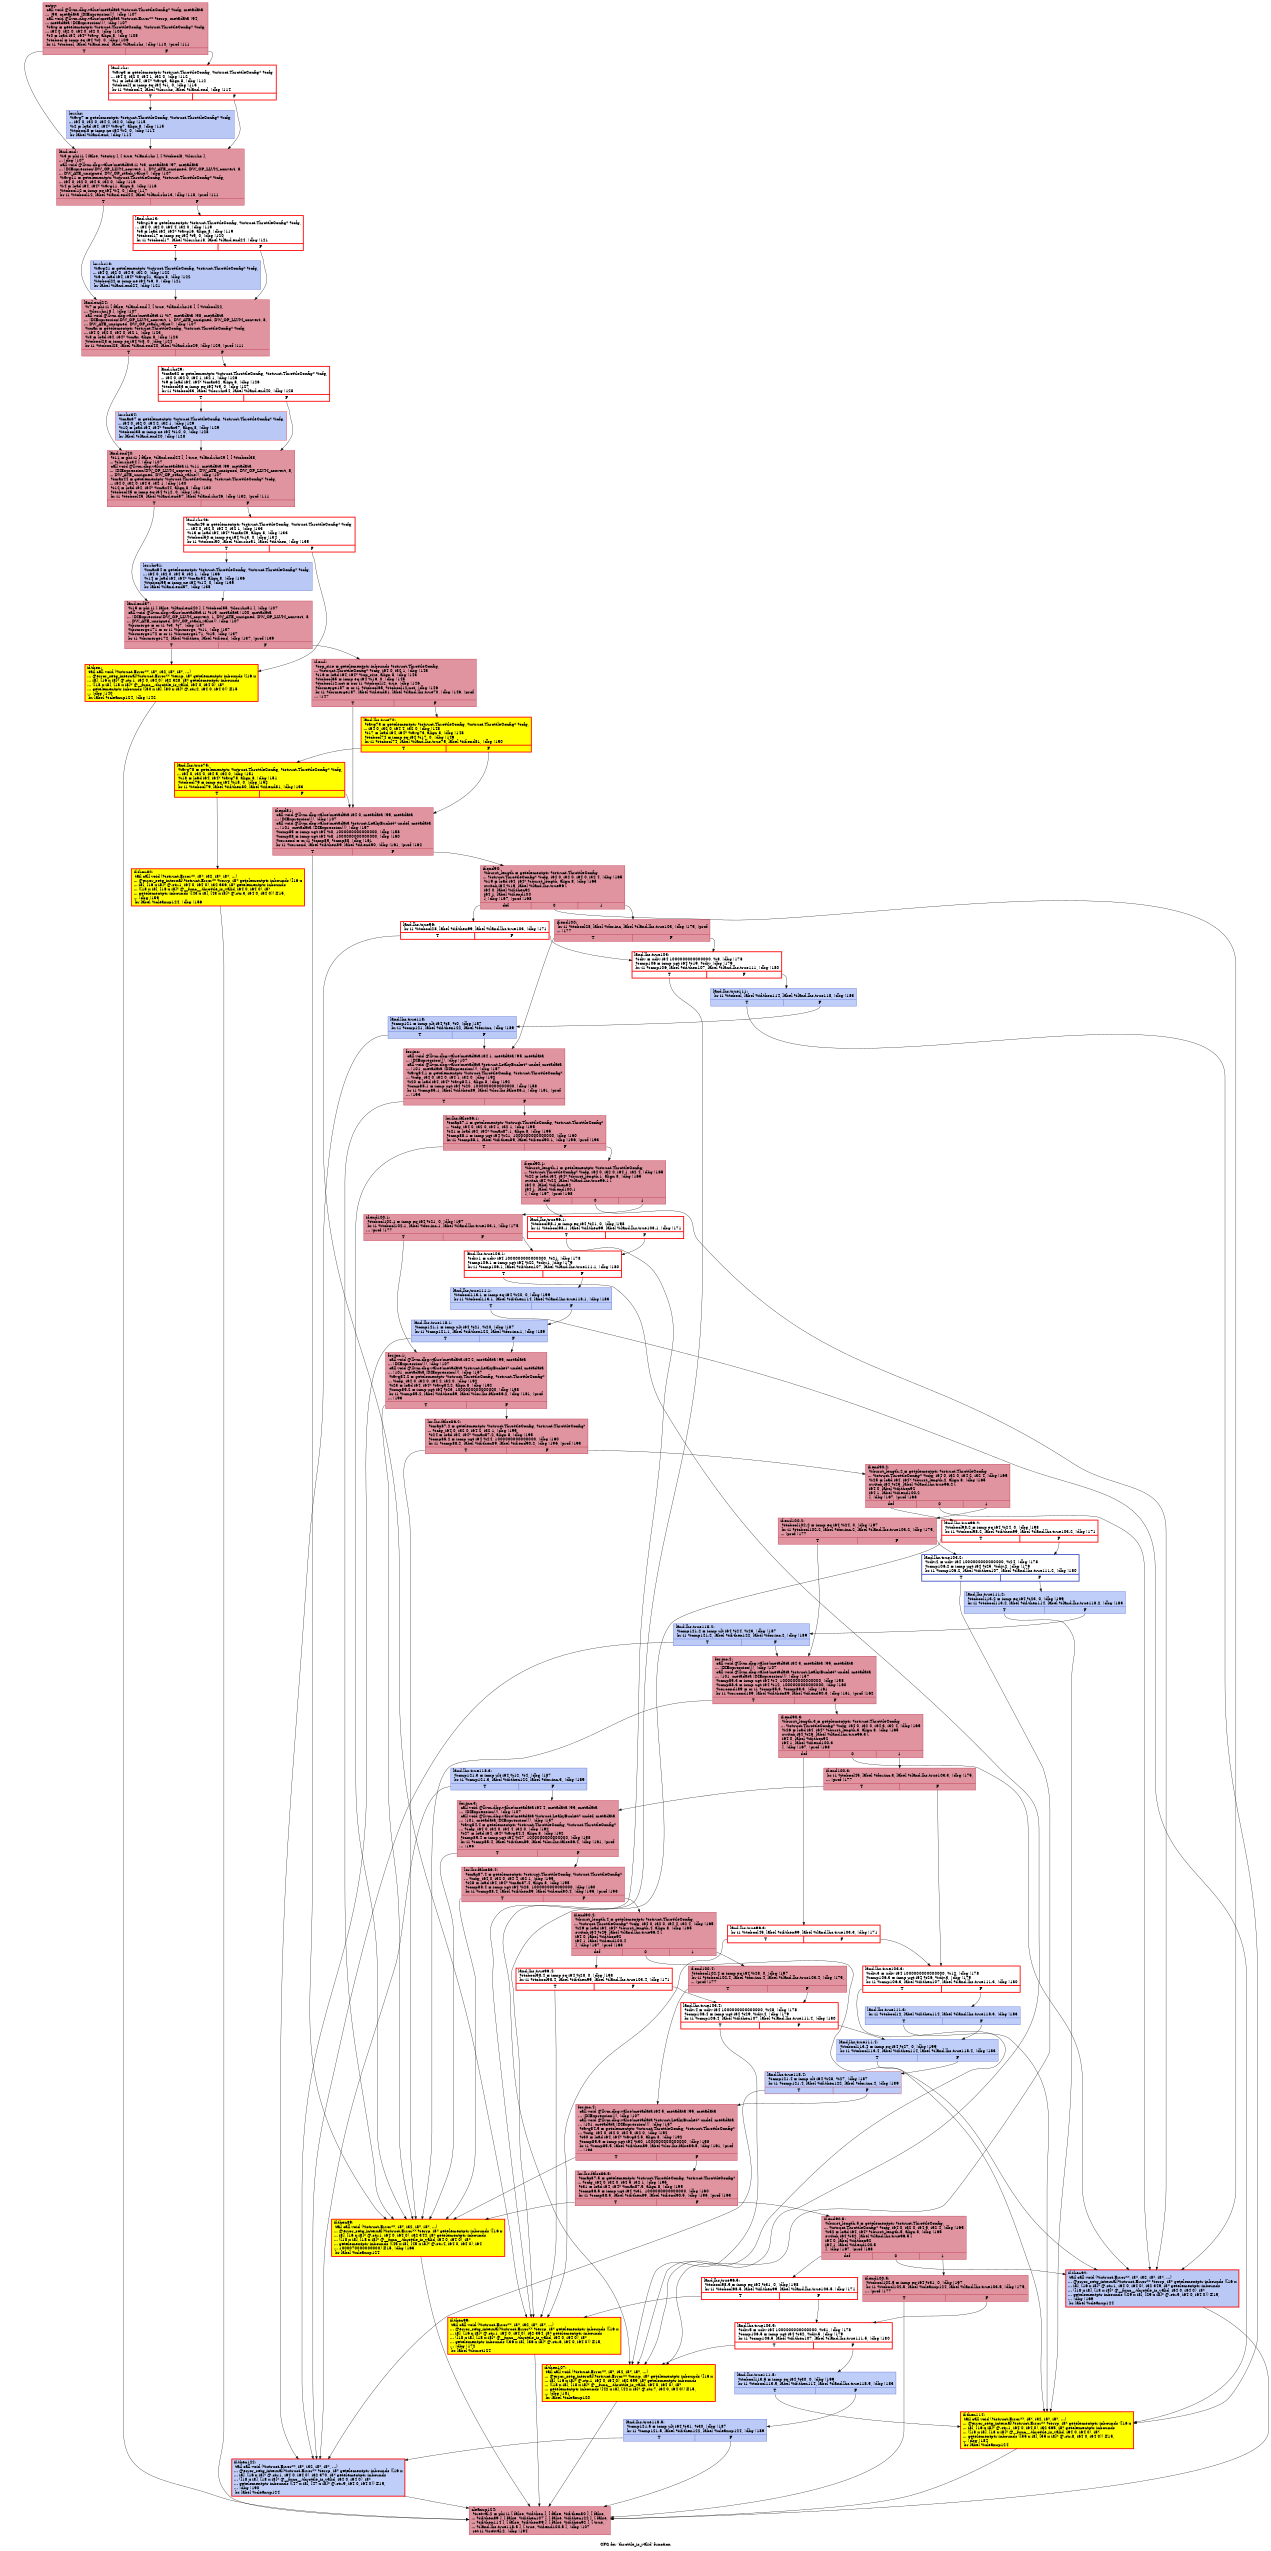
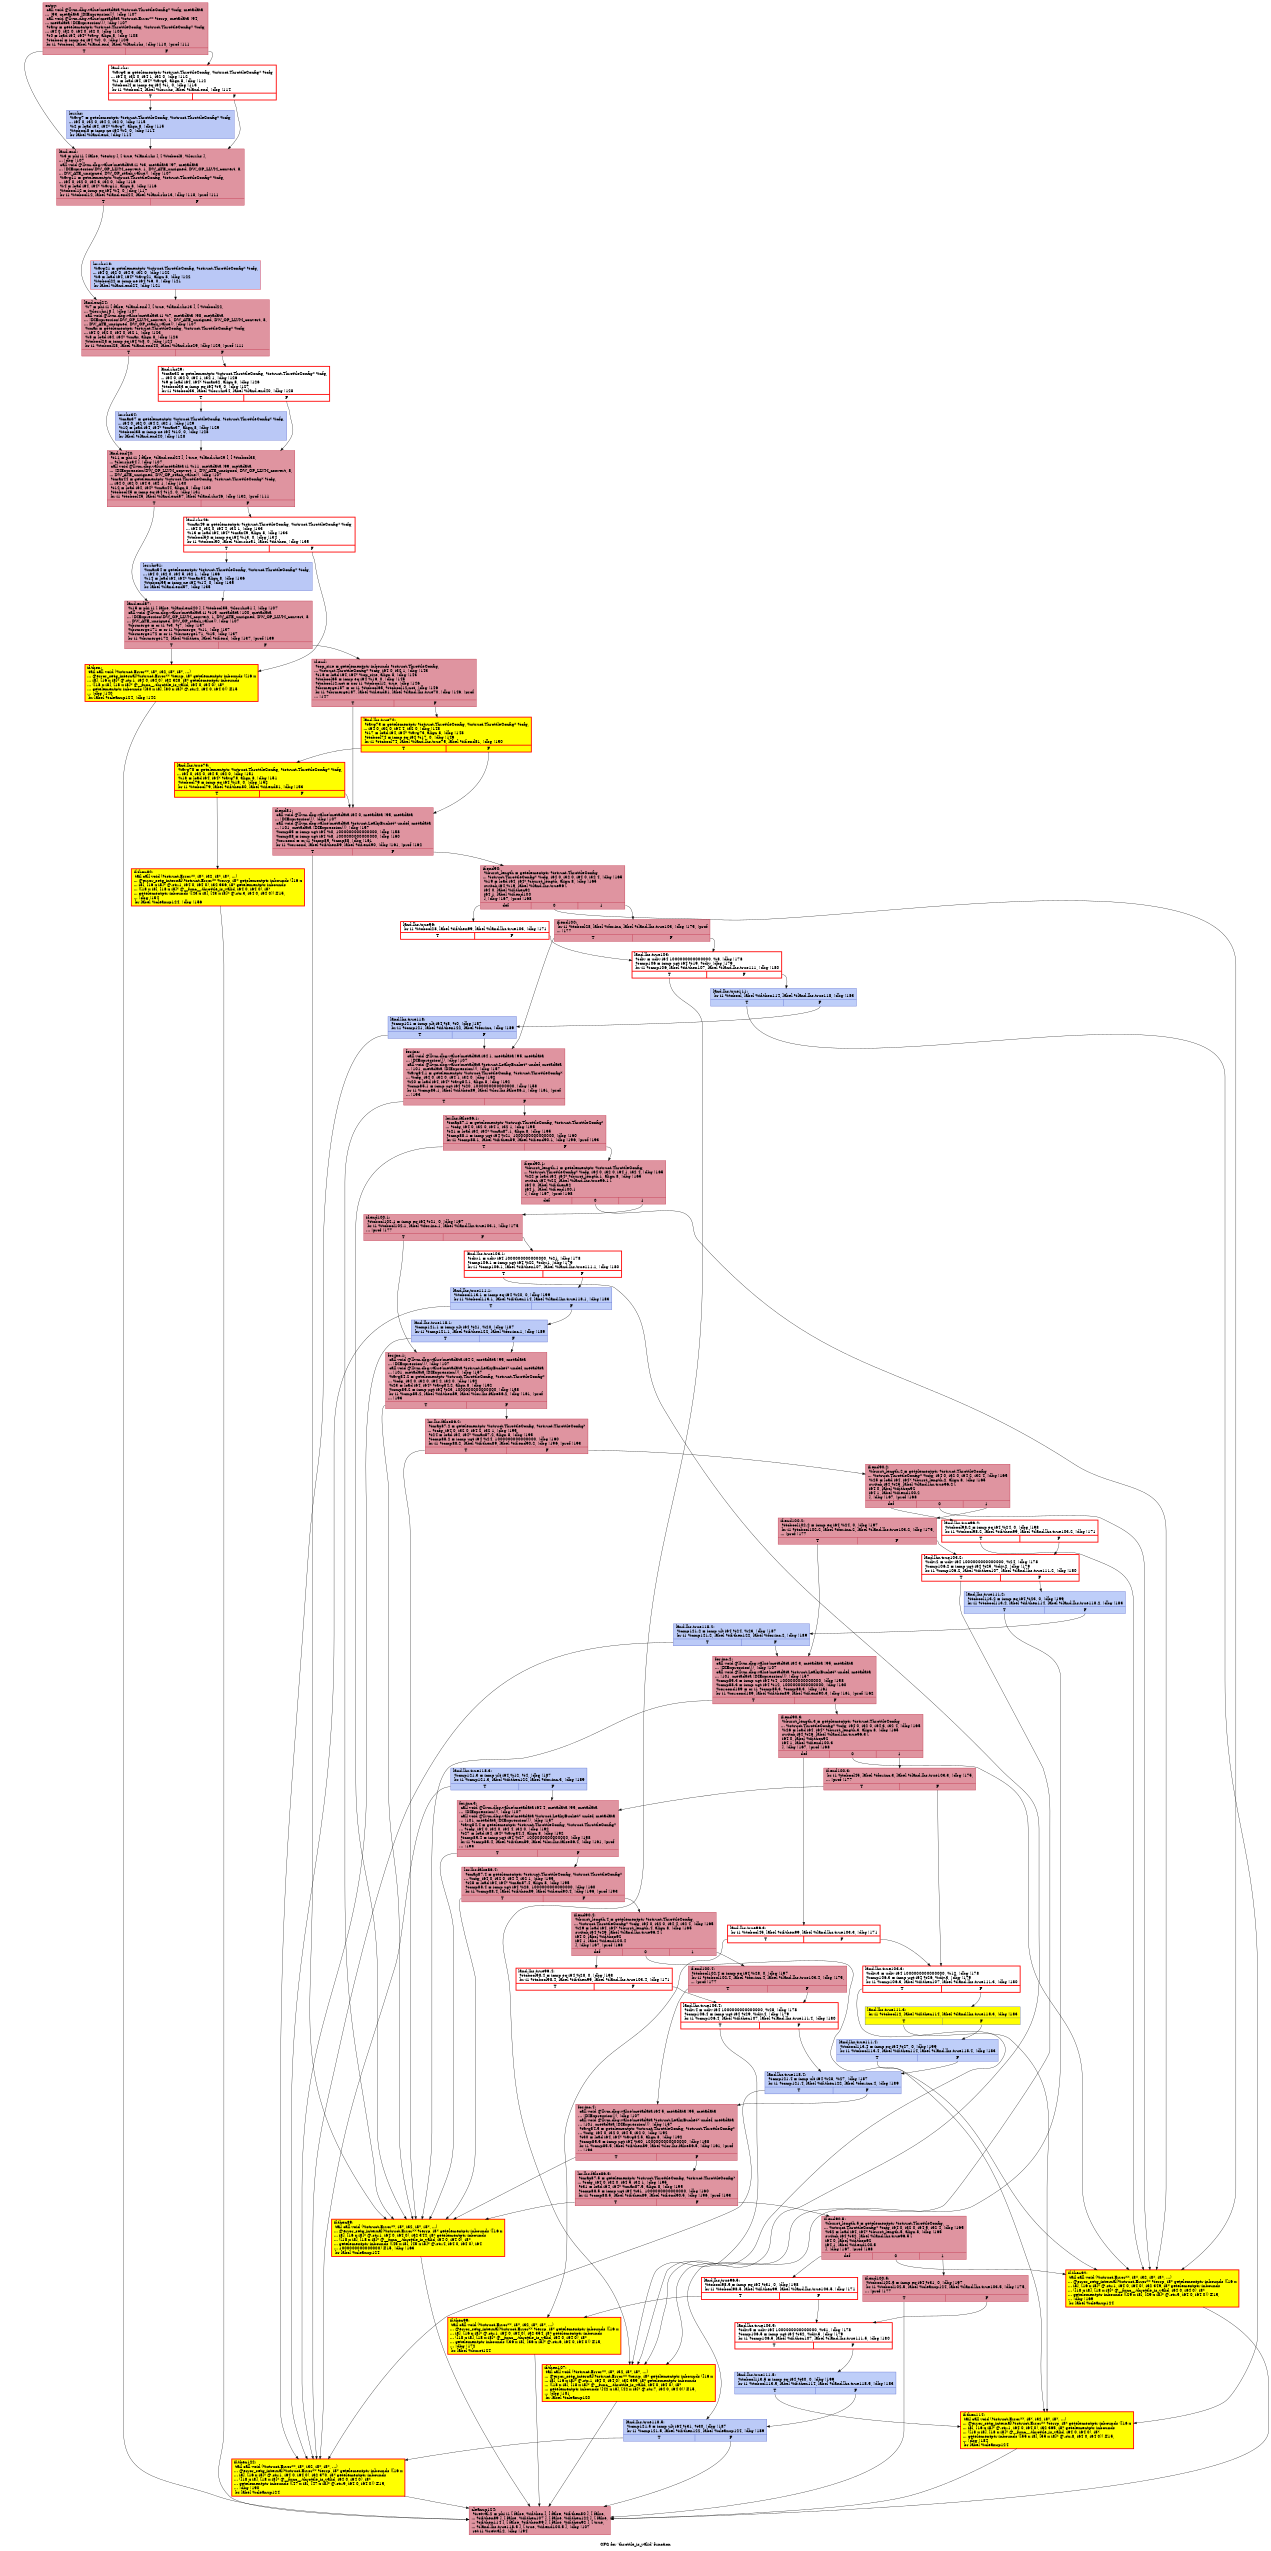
(218, 233) -> none
(176, 275) -> (176, 275)
(201, 426) -> (201, 426)
(146, 898) -> (146, 898)
(606, 1228) -> none
(1000, 1568) -> (1000, 1568)
(399, 1603) -> none
(1155, 1671) -> (318, 1849)
(660, 1874) -> (1133, 1844)
(1072, 1984) -> (1042, 2145)
(943, 2016) -> (943, 2016)
(860, 2032) -> (805, 2051)
(833, 2083) -> (833, 2083)
(556, 2153) -> none
(374, 2248) -> (374, 2248)
(1152, 2288) -> (1152, 2288)
(699, 2351) -> none
(318, 2478) -> (318, 2478)
